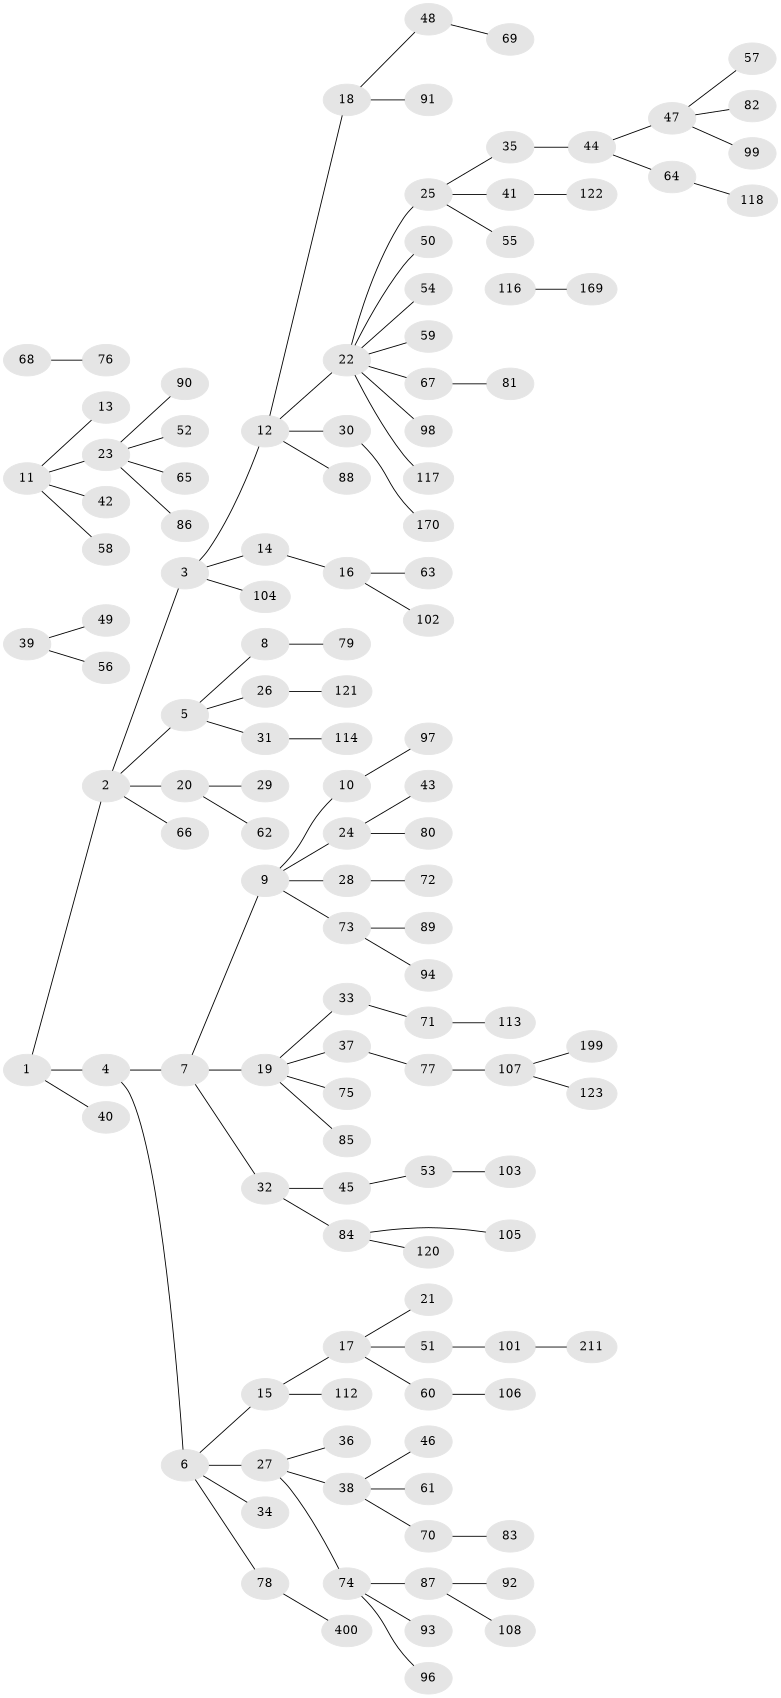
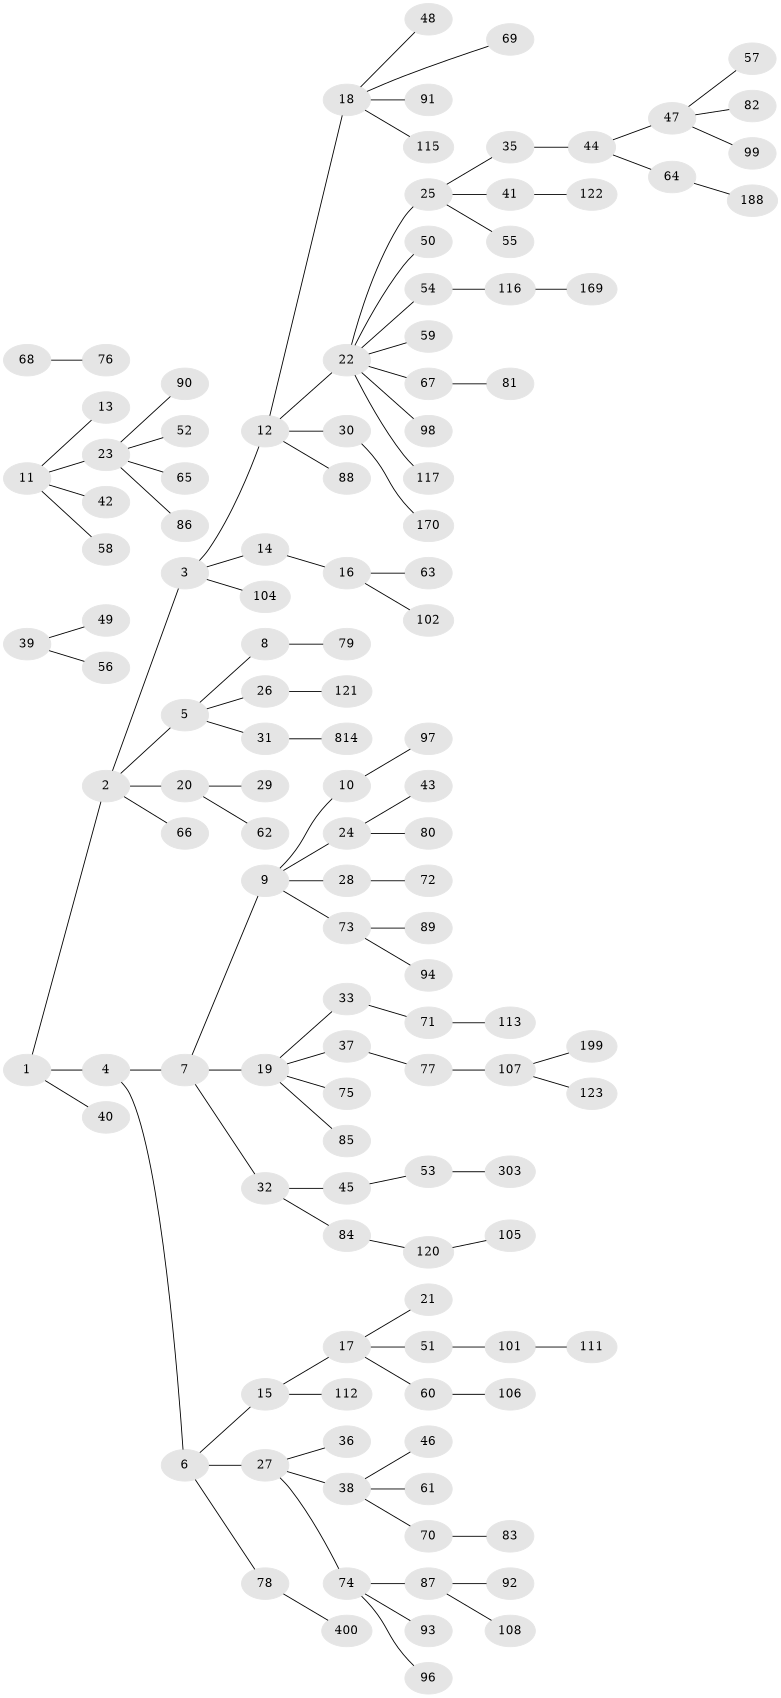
(469, 29) -> (427, 67)
none -> (429, 147)
(752, 201) -> (752, 201)
none -> (469, 289)
(347, 739) -> (347, 739)
(510, 1172) -> (510, 1172)
(428, 1228) -> (469, 1244)
(592, 1347) -> (592, 1347)
(265, 1513) -> none
